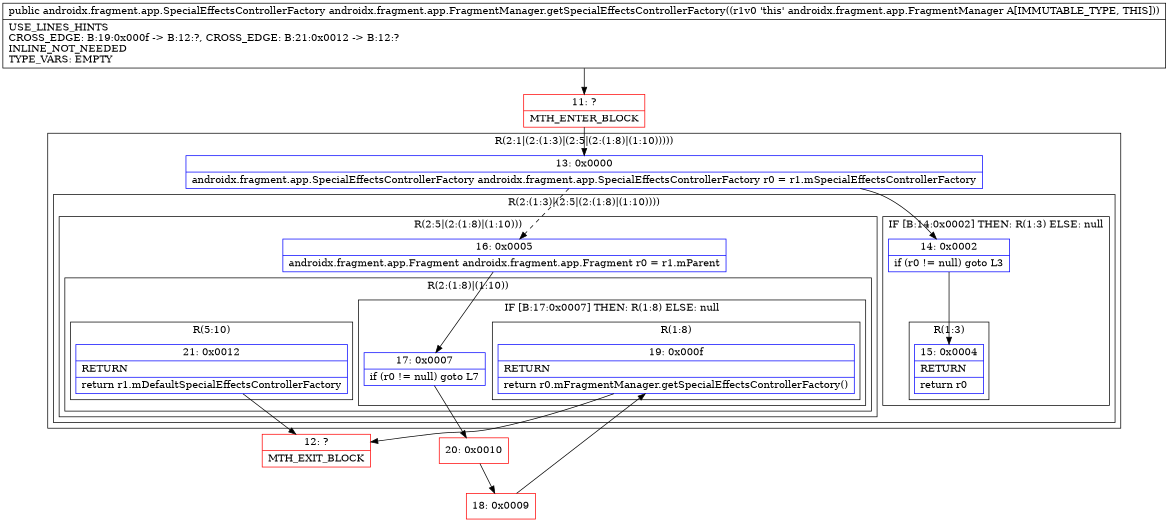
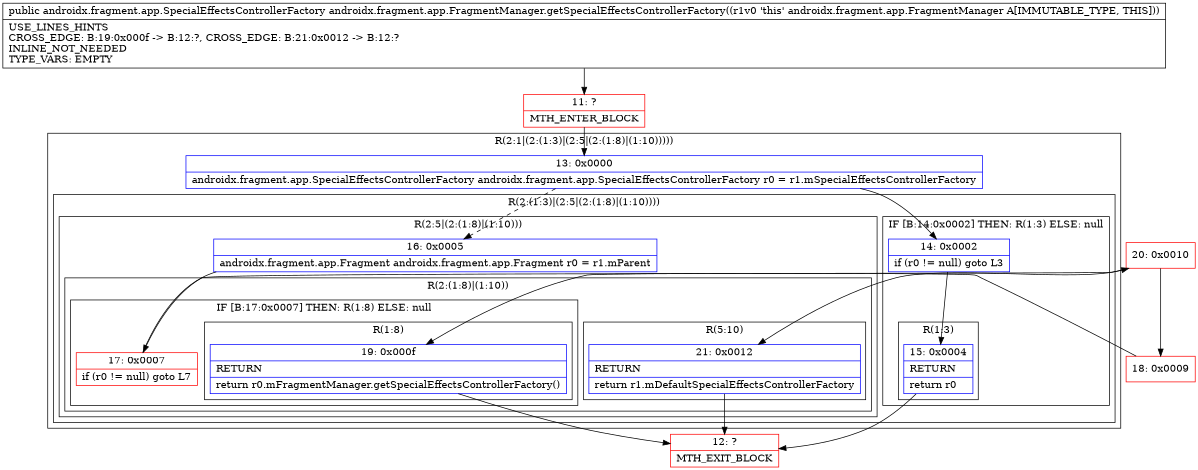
none -> (892, 279)
(425, 369) -> (137, 369)
none -> (856, 433)
